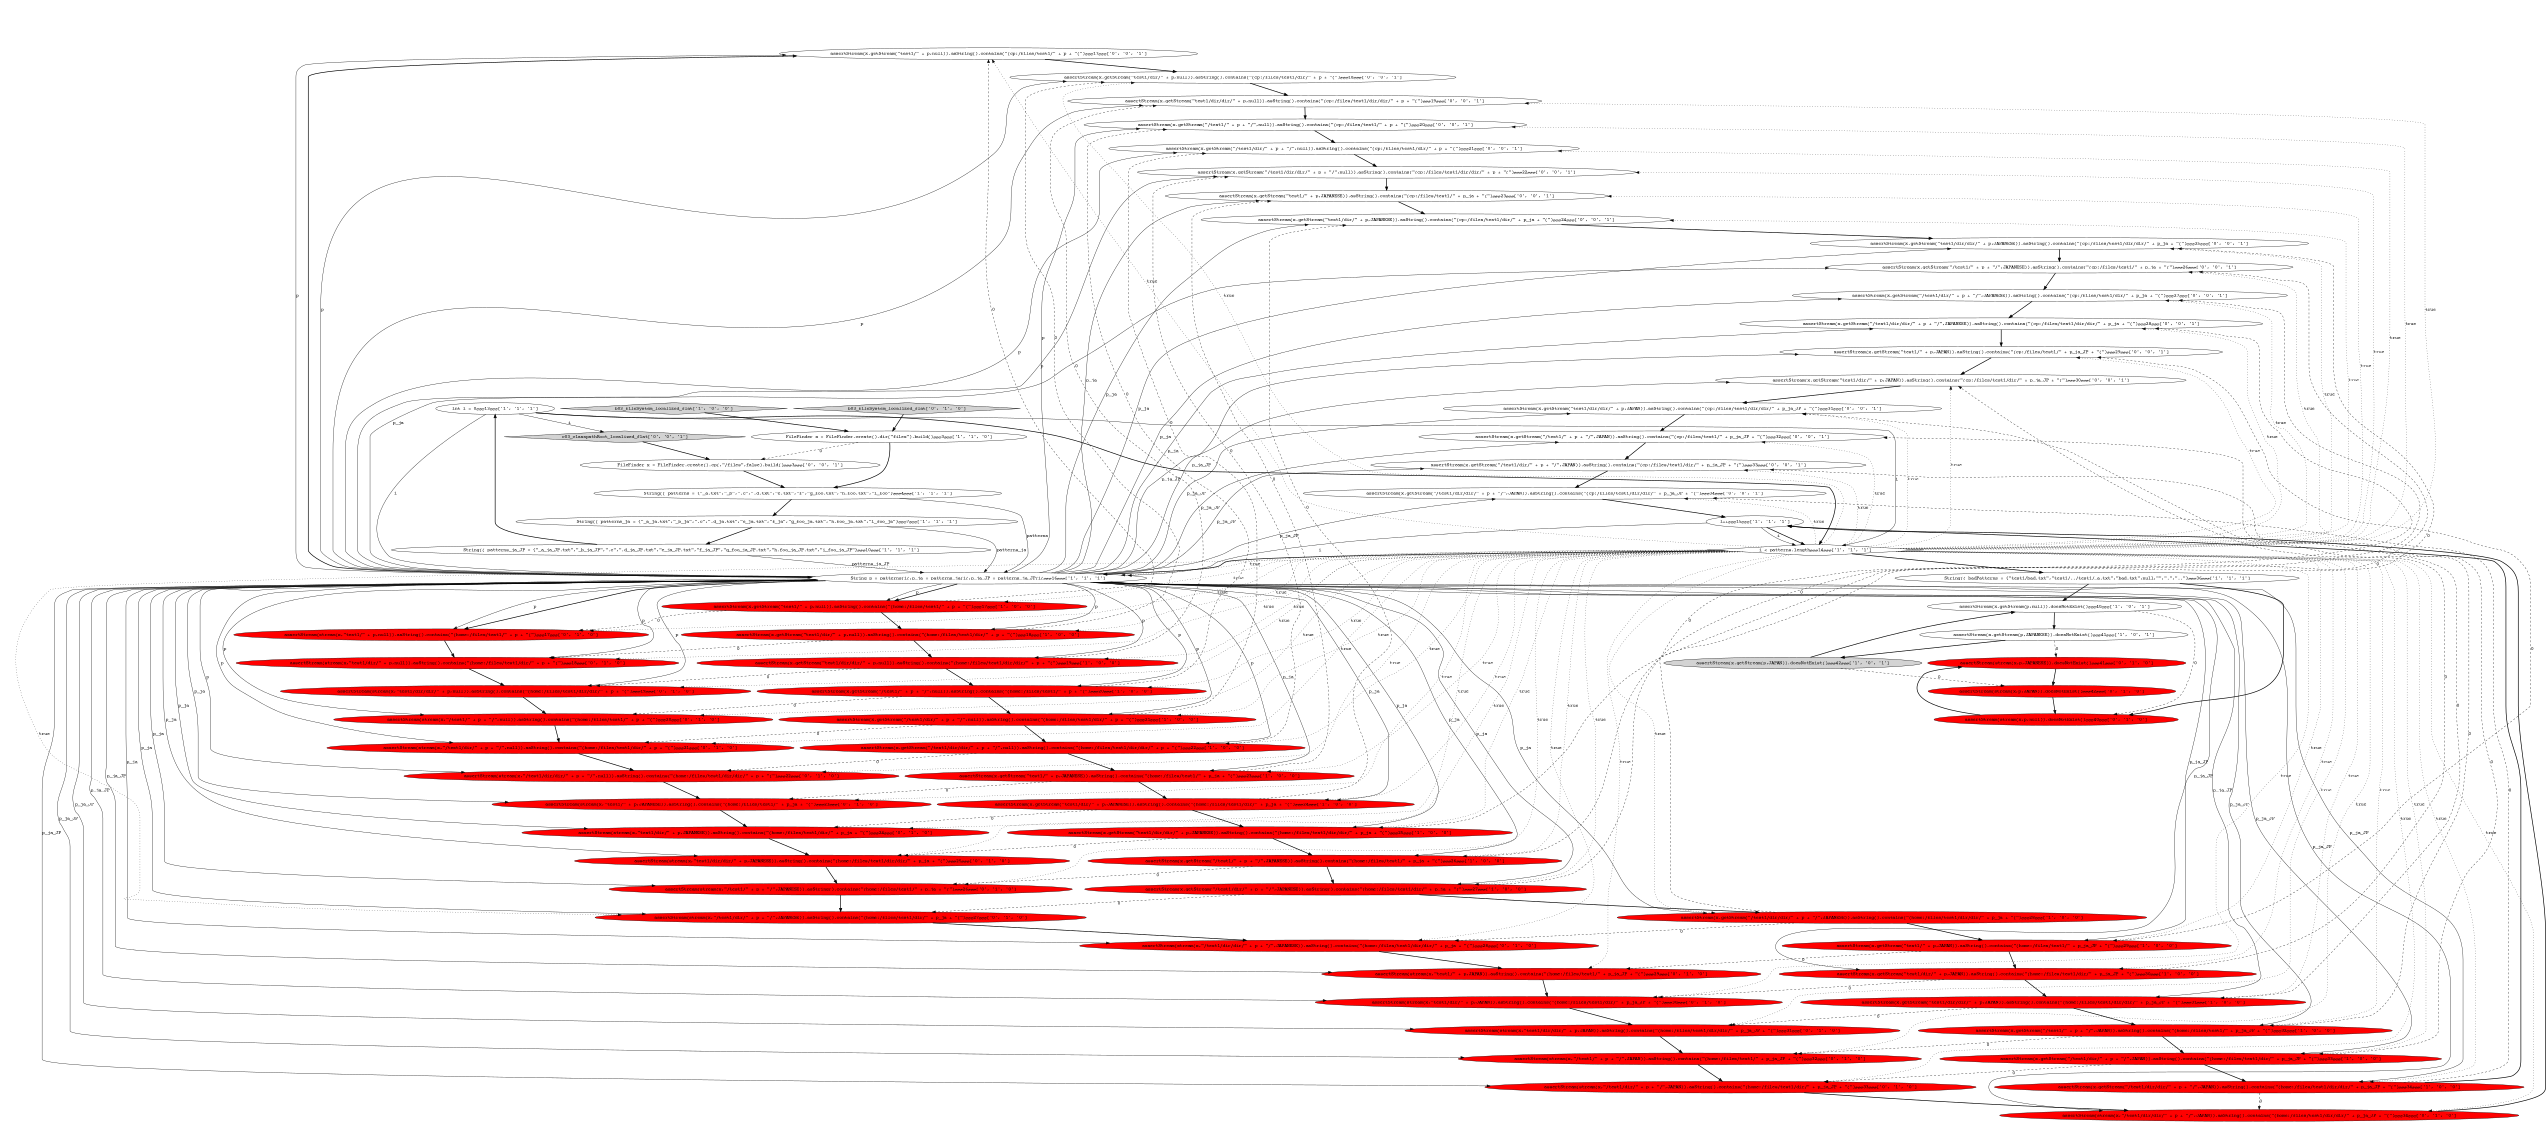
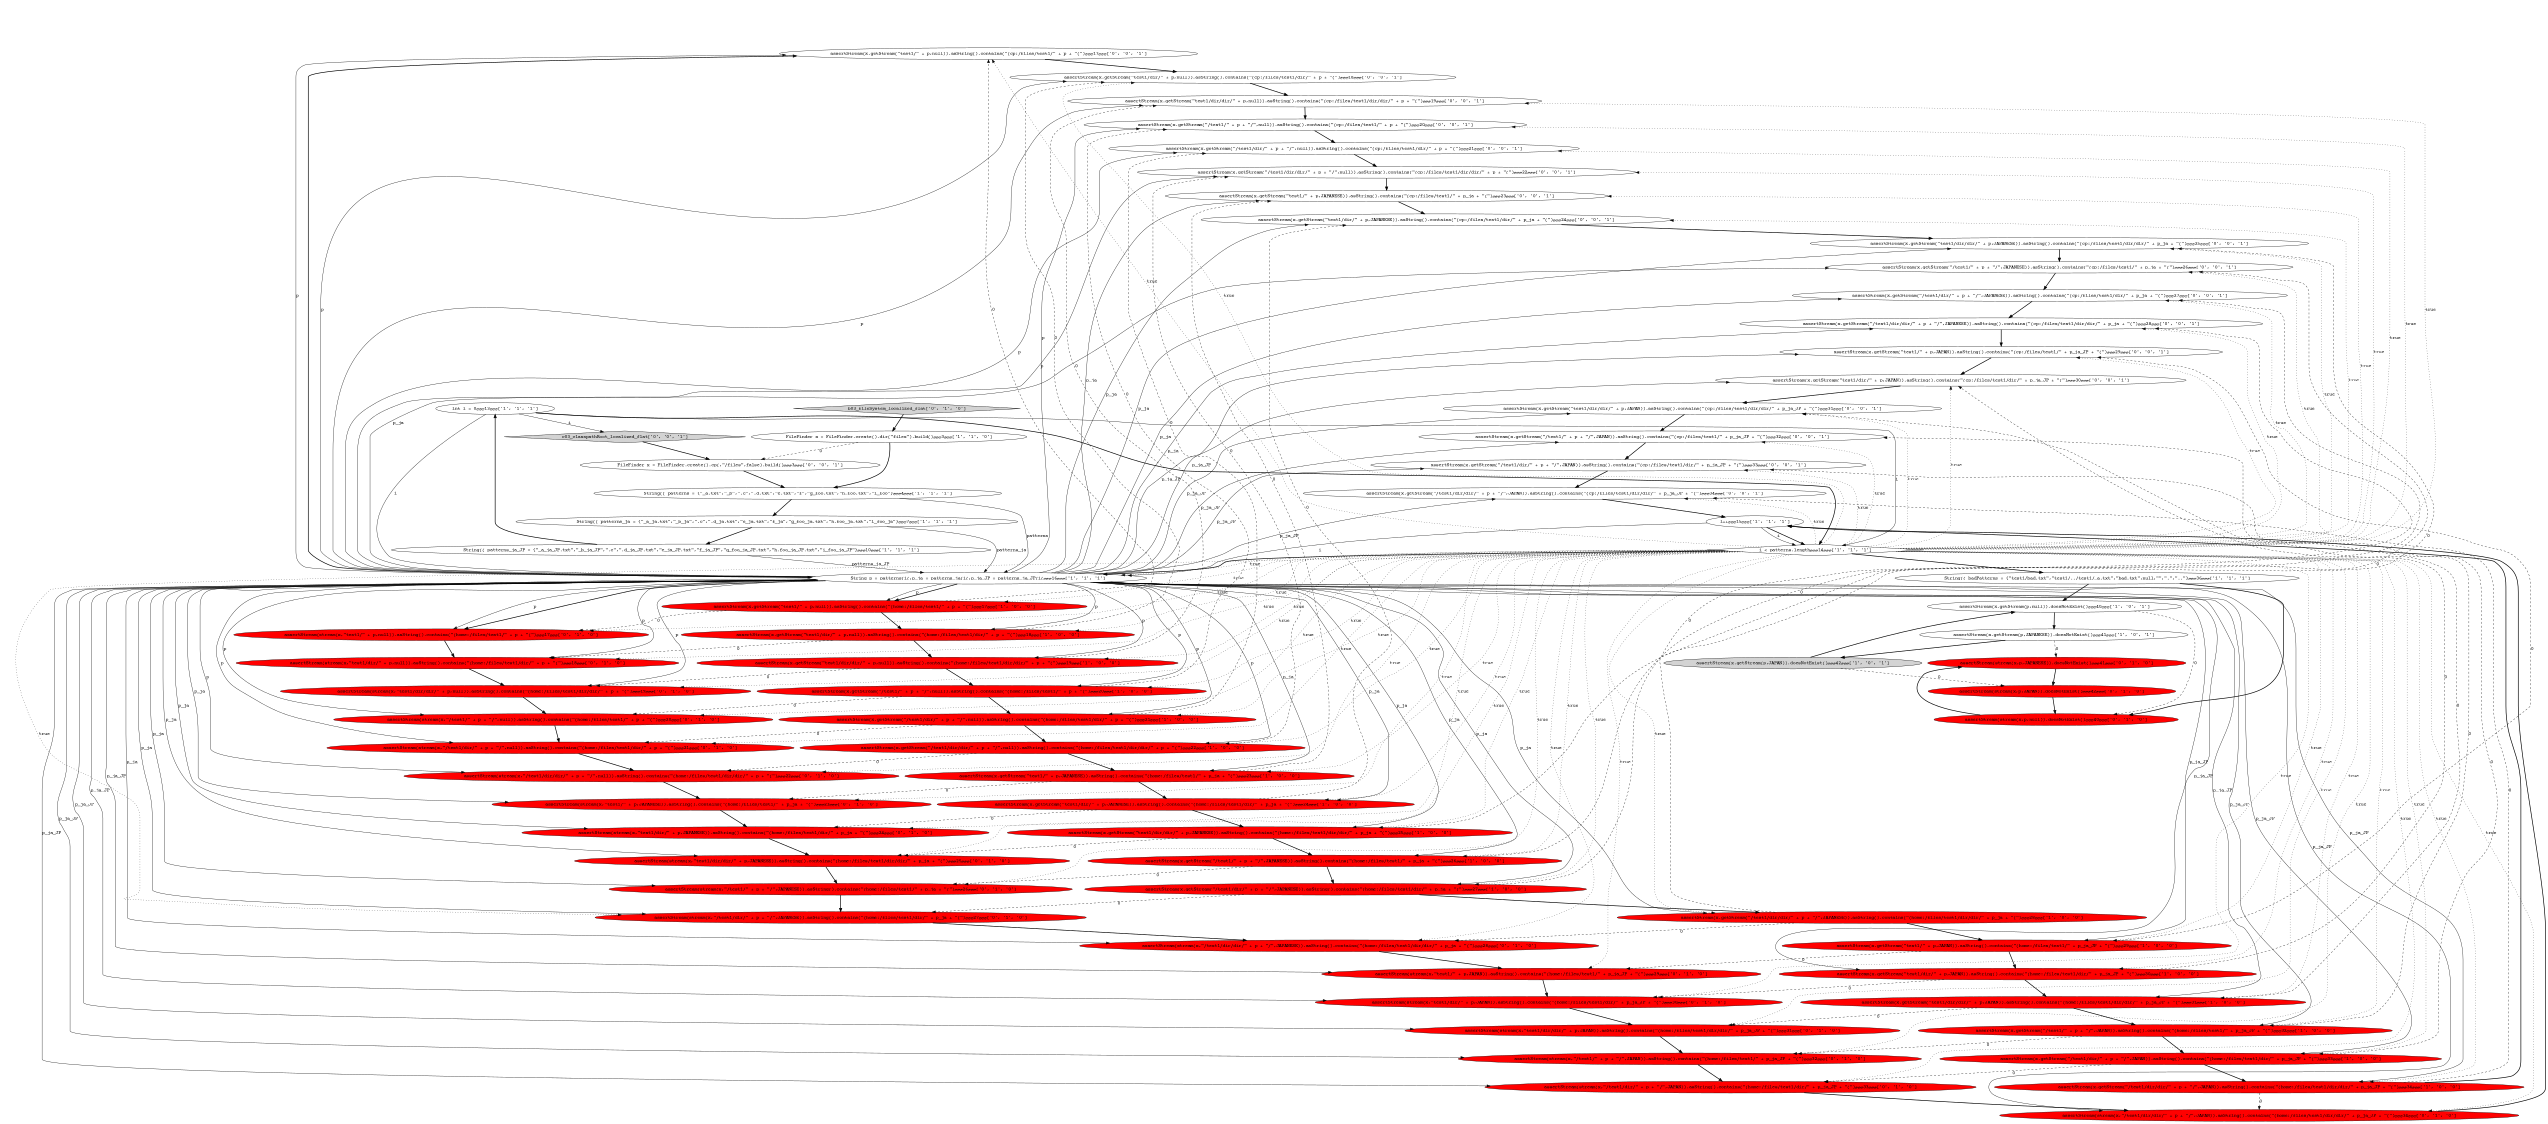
(674, 409) -> none
